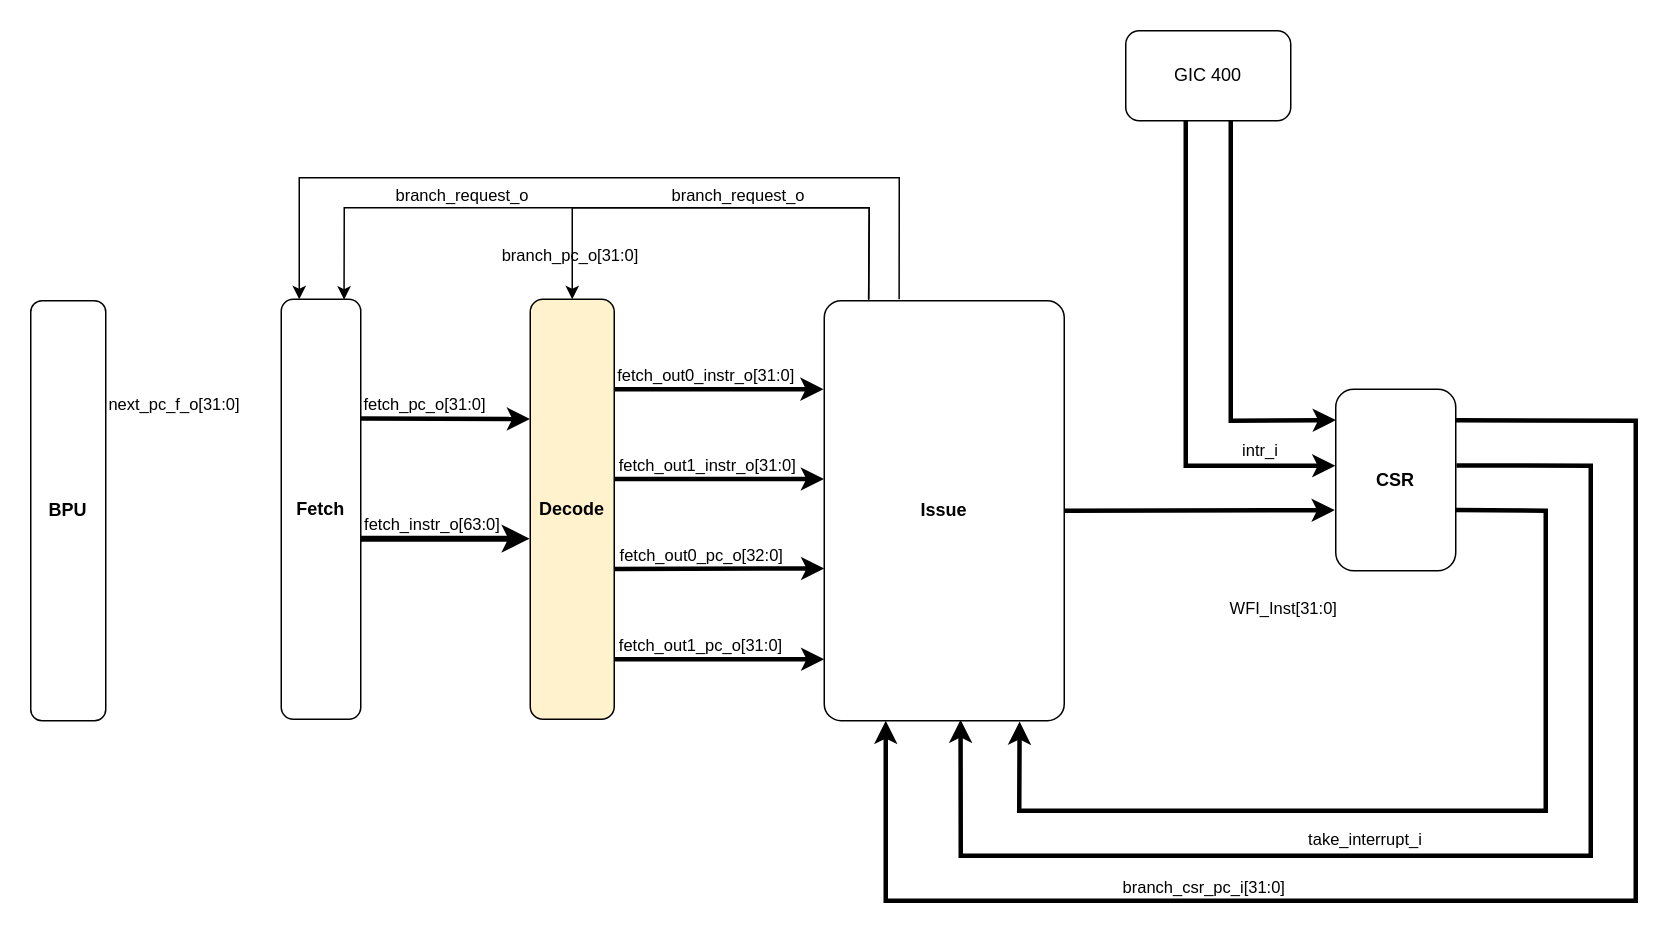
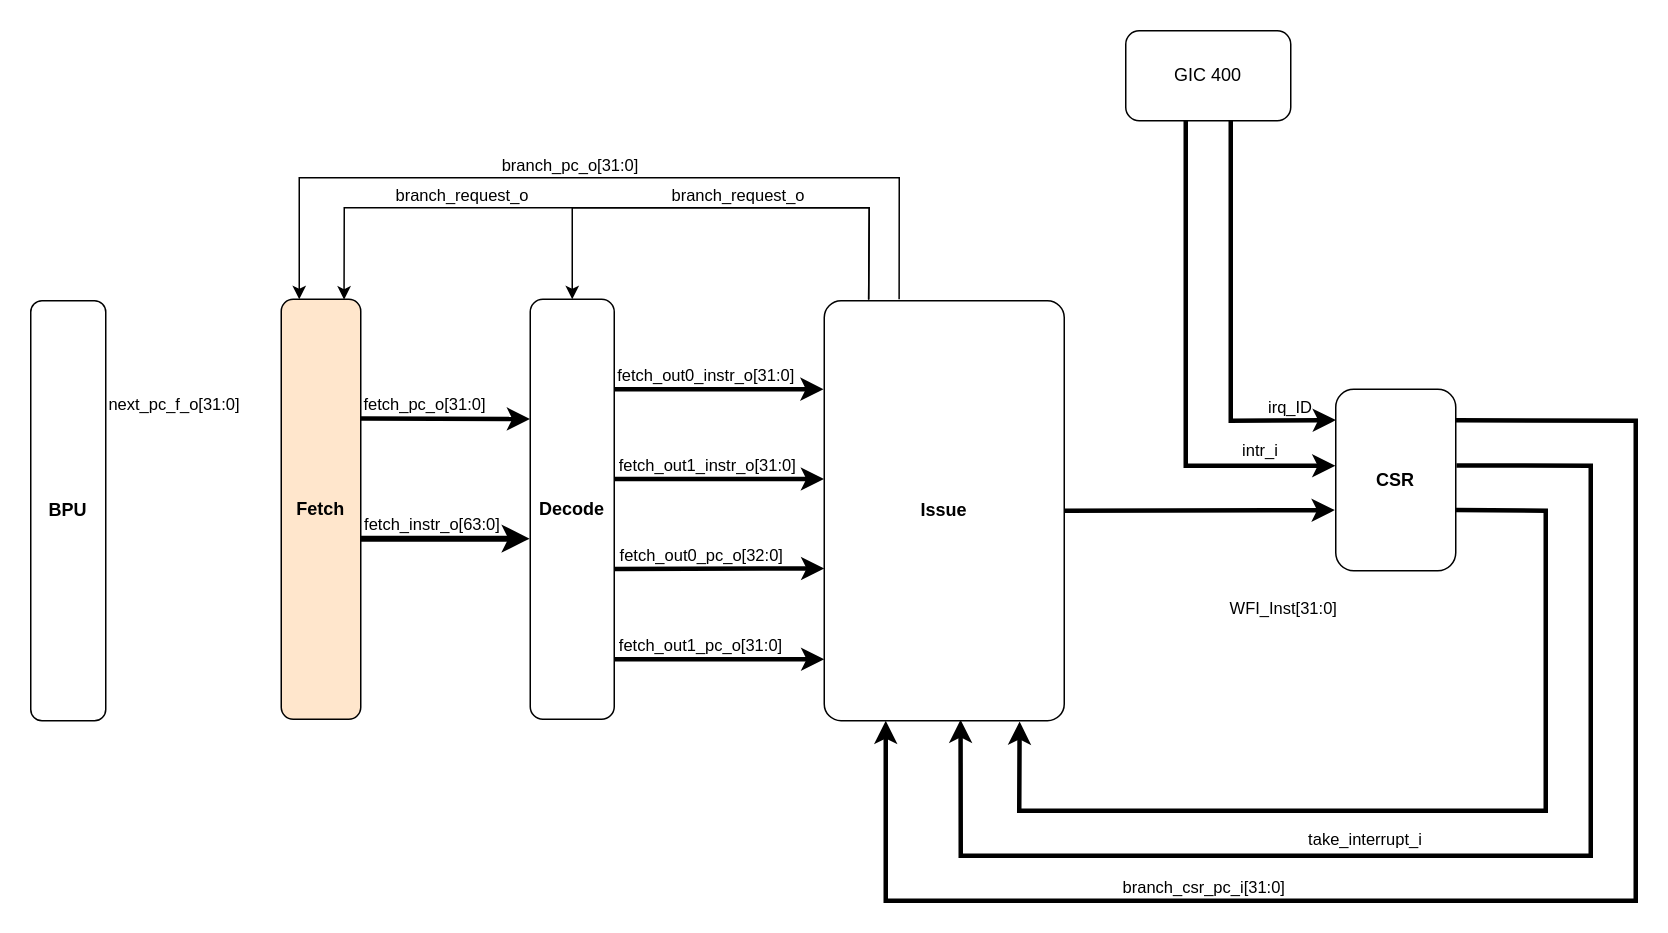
(571, 256) -> (571, 166)
none -> (1291, 408)
(321, 509) -> (321, 509)
(572, 509) -> (572, 509)
